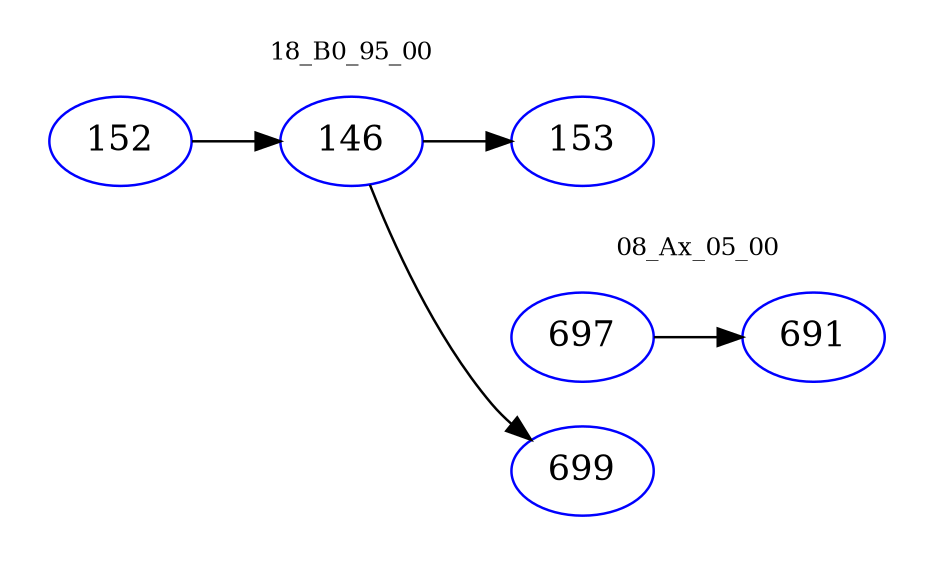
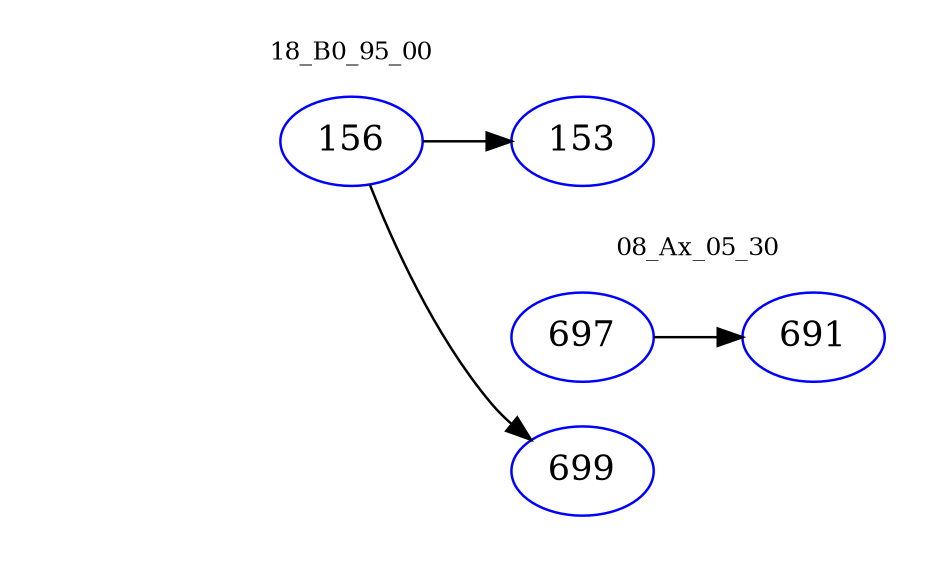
(120, 141) -> none
(352, 141) -> (352, 141)
(698, 249) -> (698, 249)
